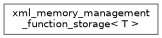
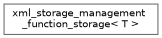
(81, 19) -> (81, 19)
